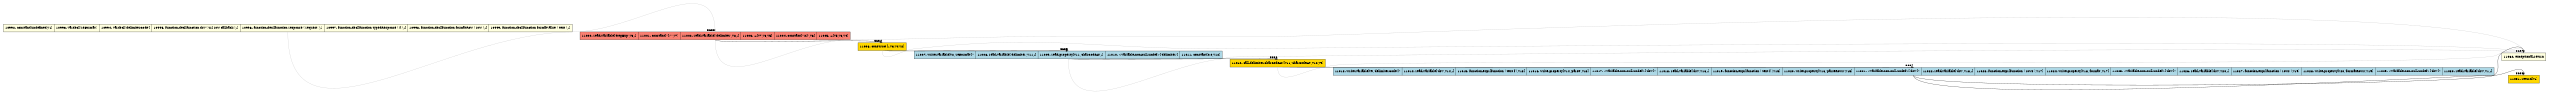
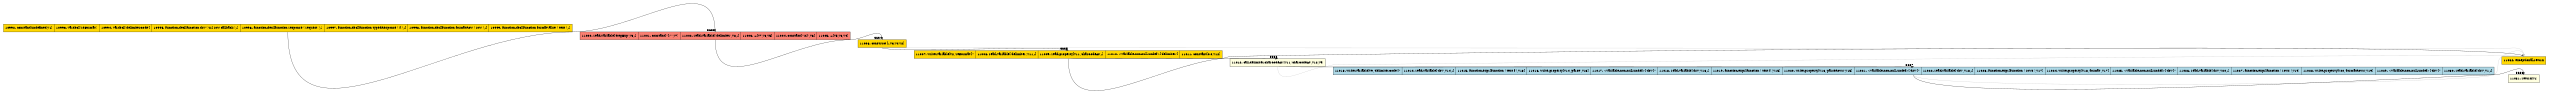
(1611, 26) -> none
(288, 28) -> (288, 28)
(491, 46) -> (491, 46)
(1782, 52) -> (1783, 50)
(1068, 55) -> (1068, 54)
(2524, 57) -> (2524, 61)
(1278, 63) -> (1278, 63)
(2524, 79) -> (2524, 79)
(2228, 85) -> (2226, 84)
